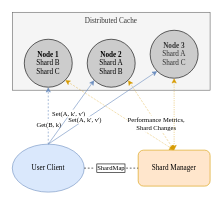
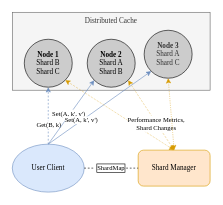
(174, 54) -> (168, 54)
